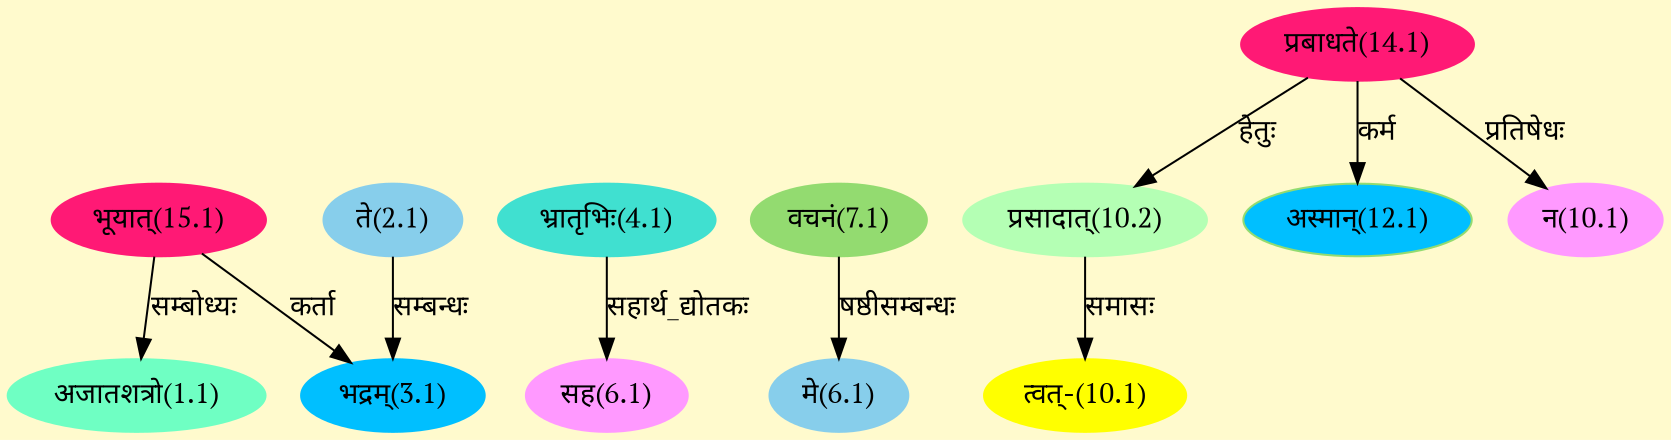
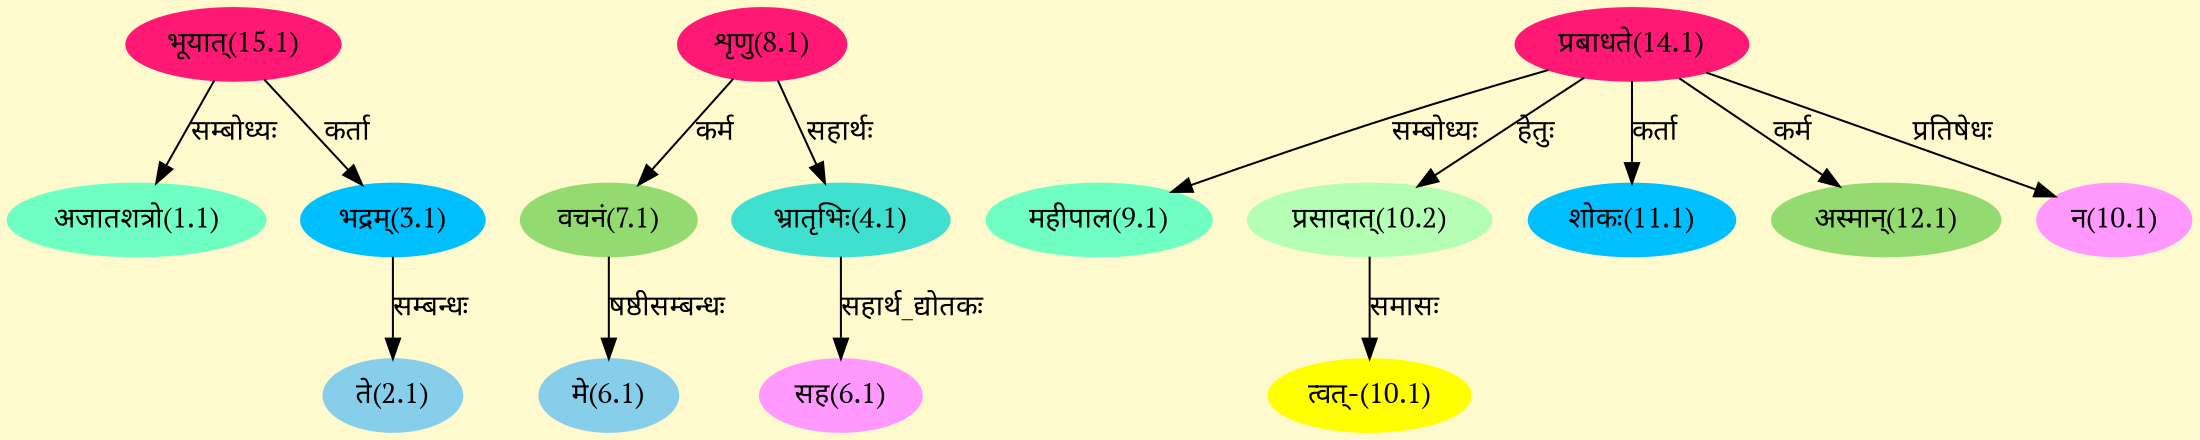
none -> (762, 44)
none -> (1099, 220)
(1358, 220) -> (1886, 220)
none -> (1632, 220)
(393, 298) -> (393, 298)
